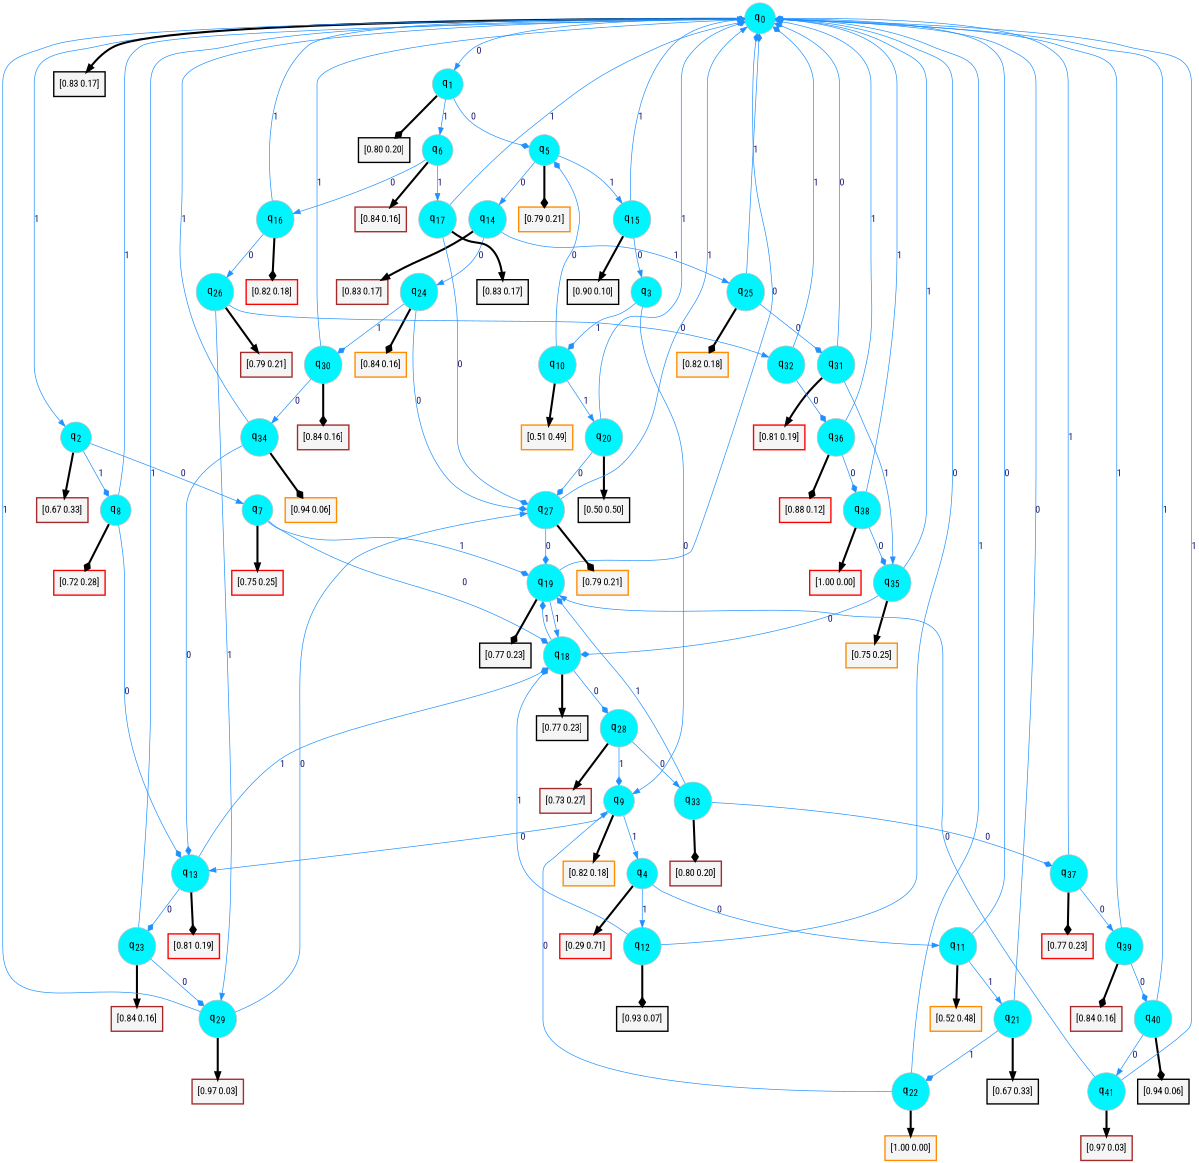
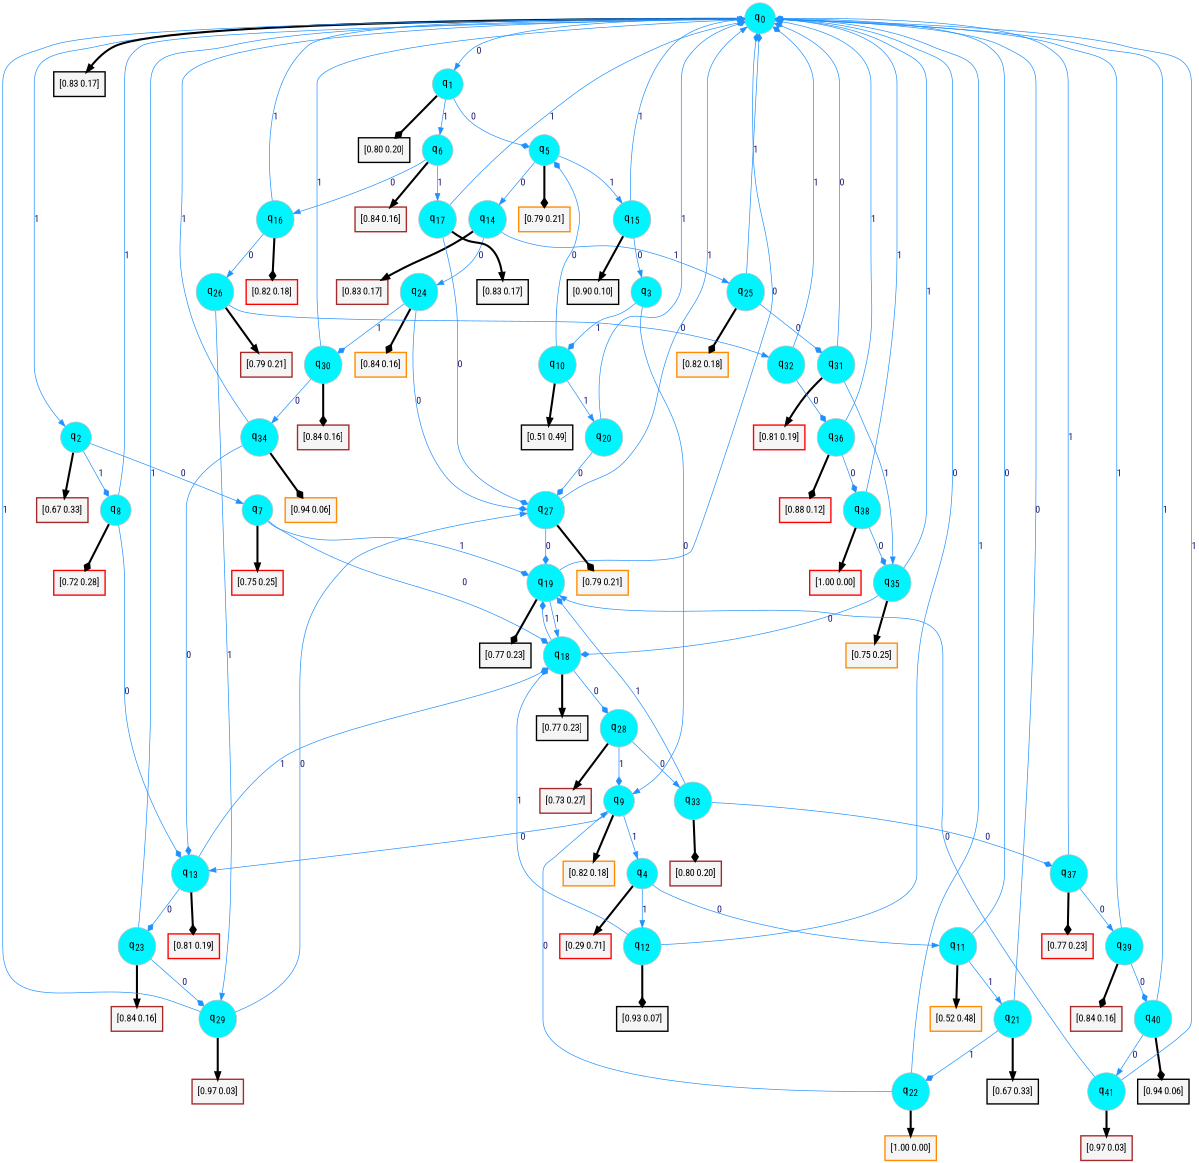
(547, 437) -> (547, 437)
(604, 510) -> none
